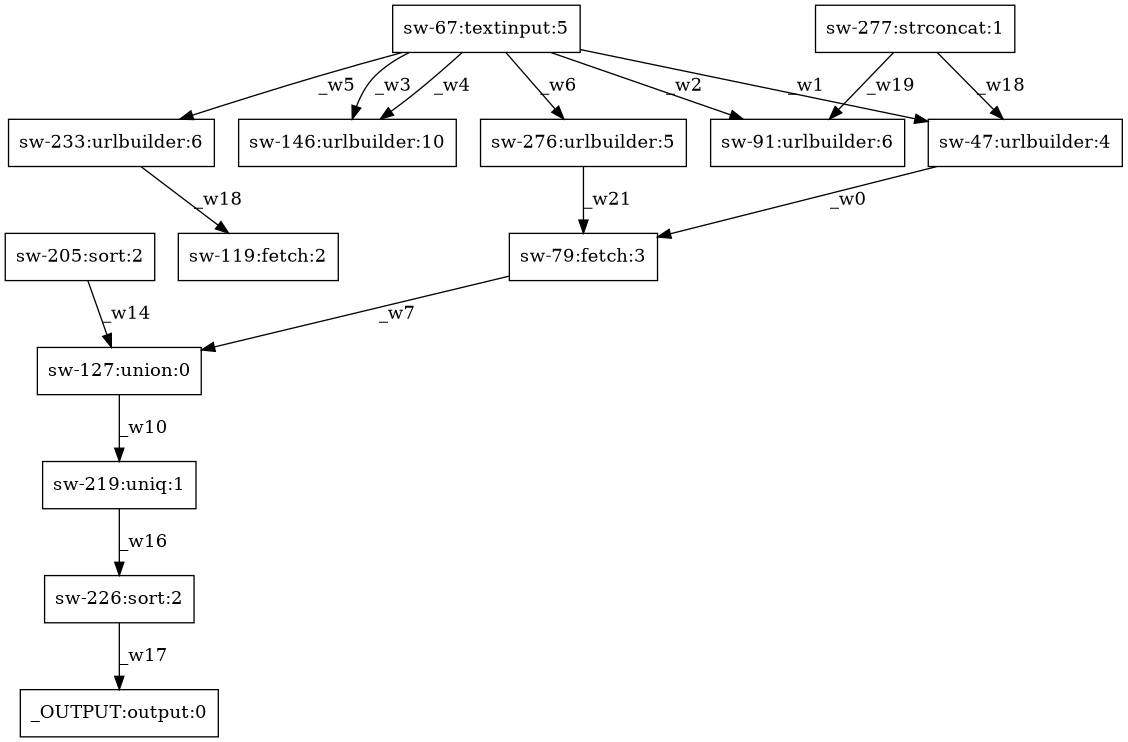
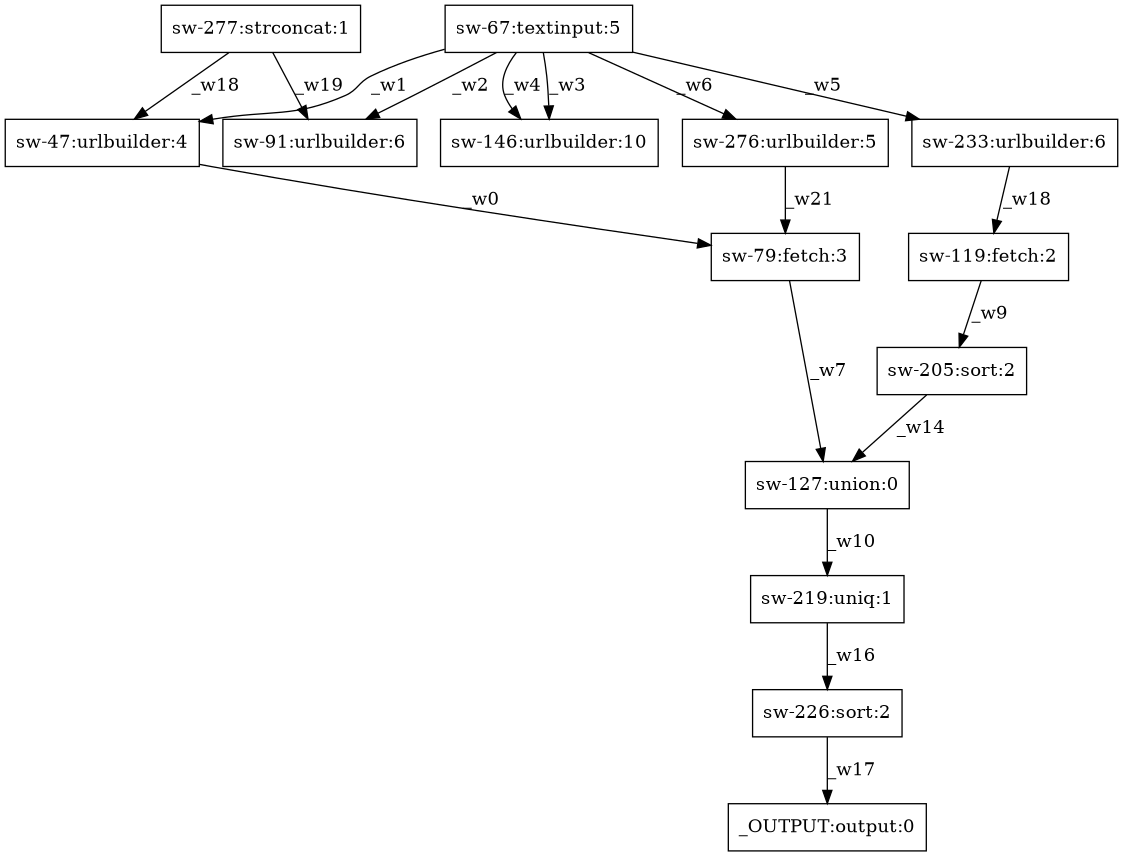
none -> (972, 308)
